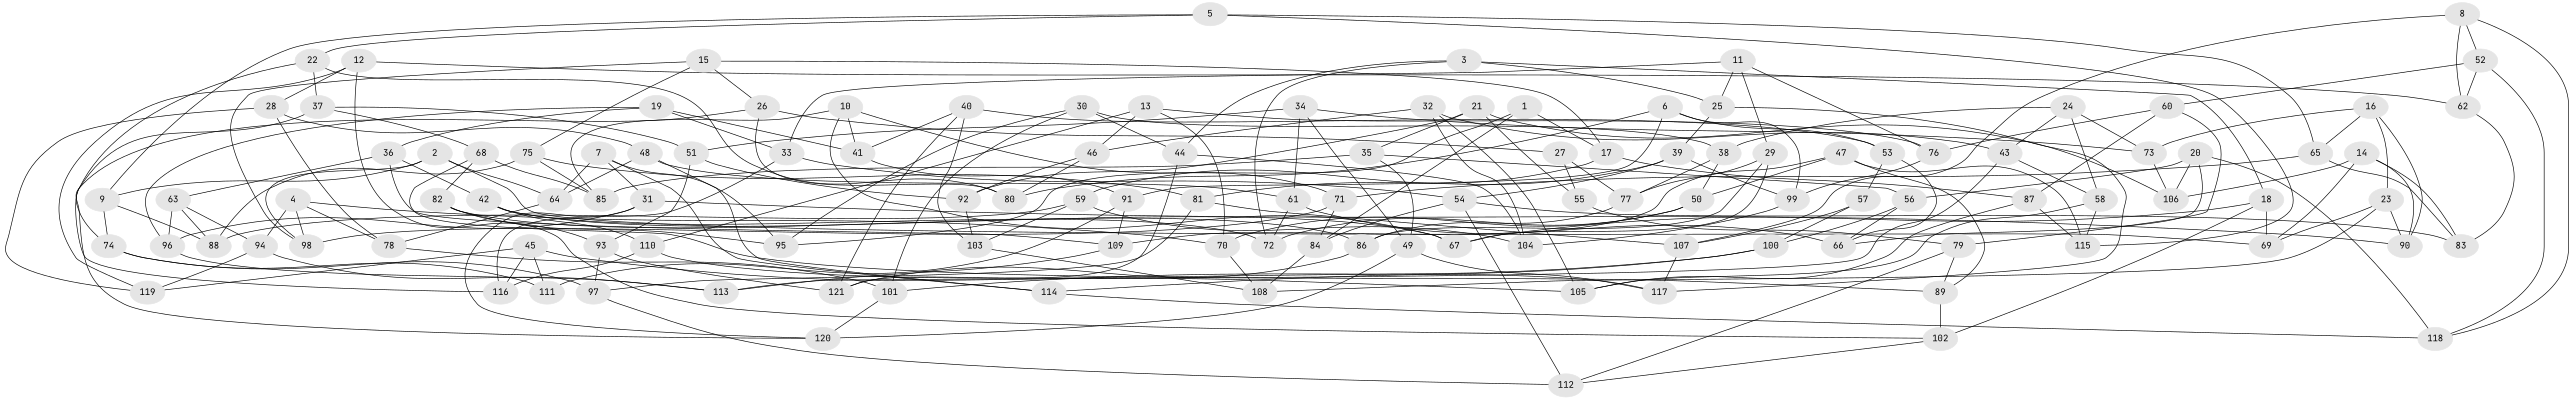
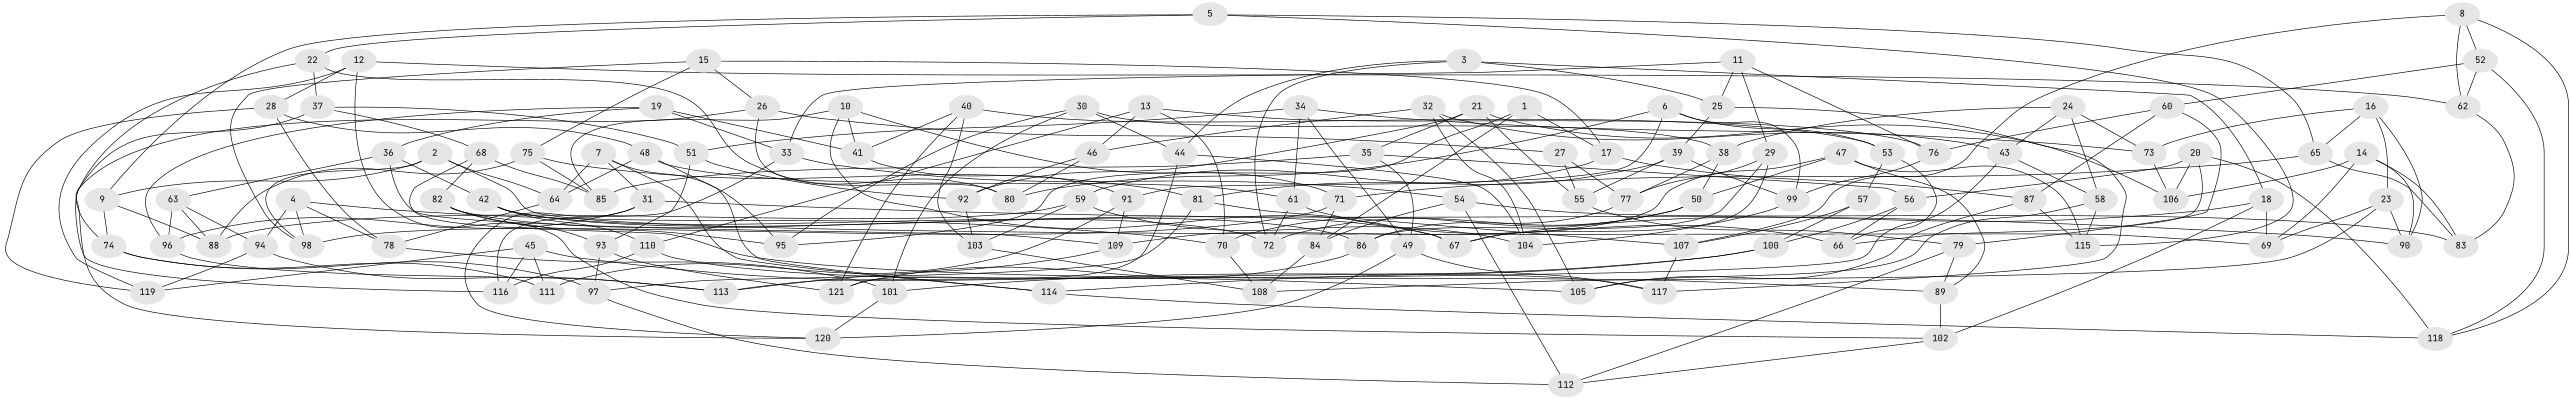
(1552, 187) -> (1612, 184)
